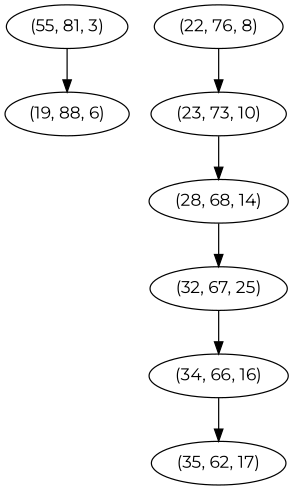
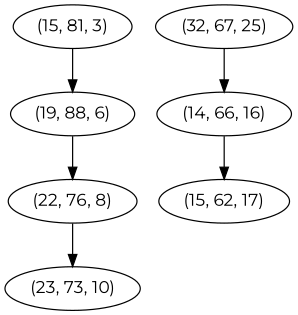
(67, 27) -> (73, 27)
none -> (73, 152)
(219, 201) -> none
(219, 376) -> (224, 114)
(219, 463) -> (224, 201)
